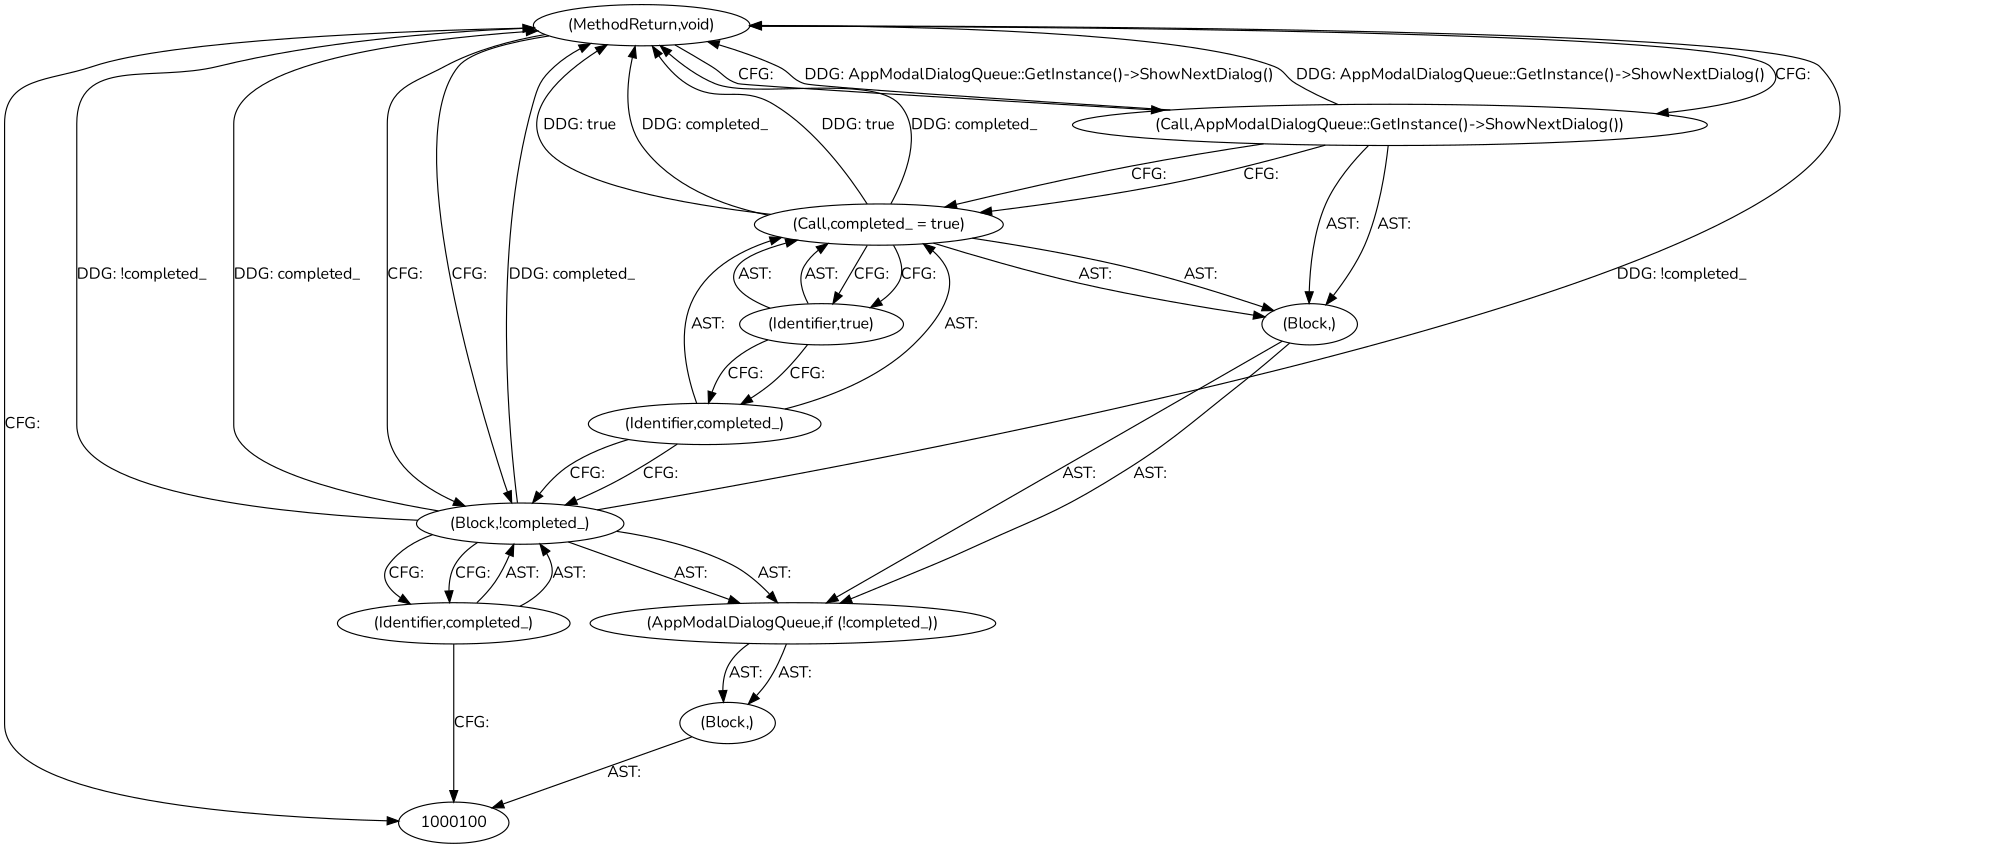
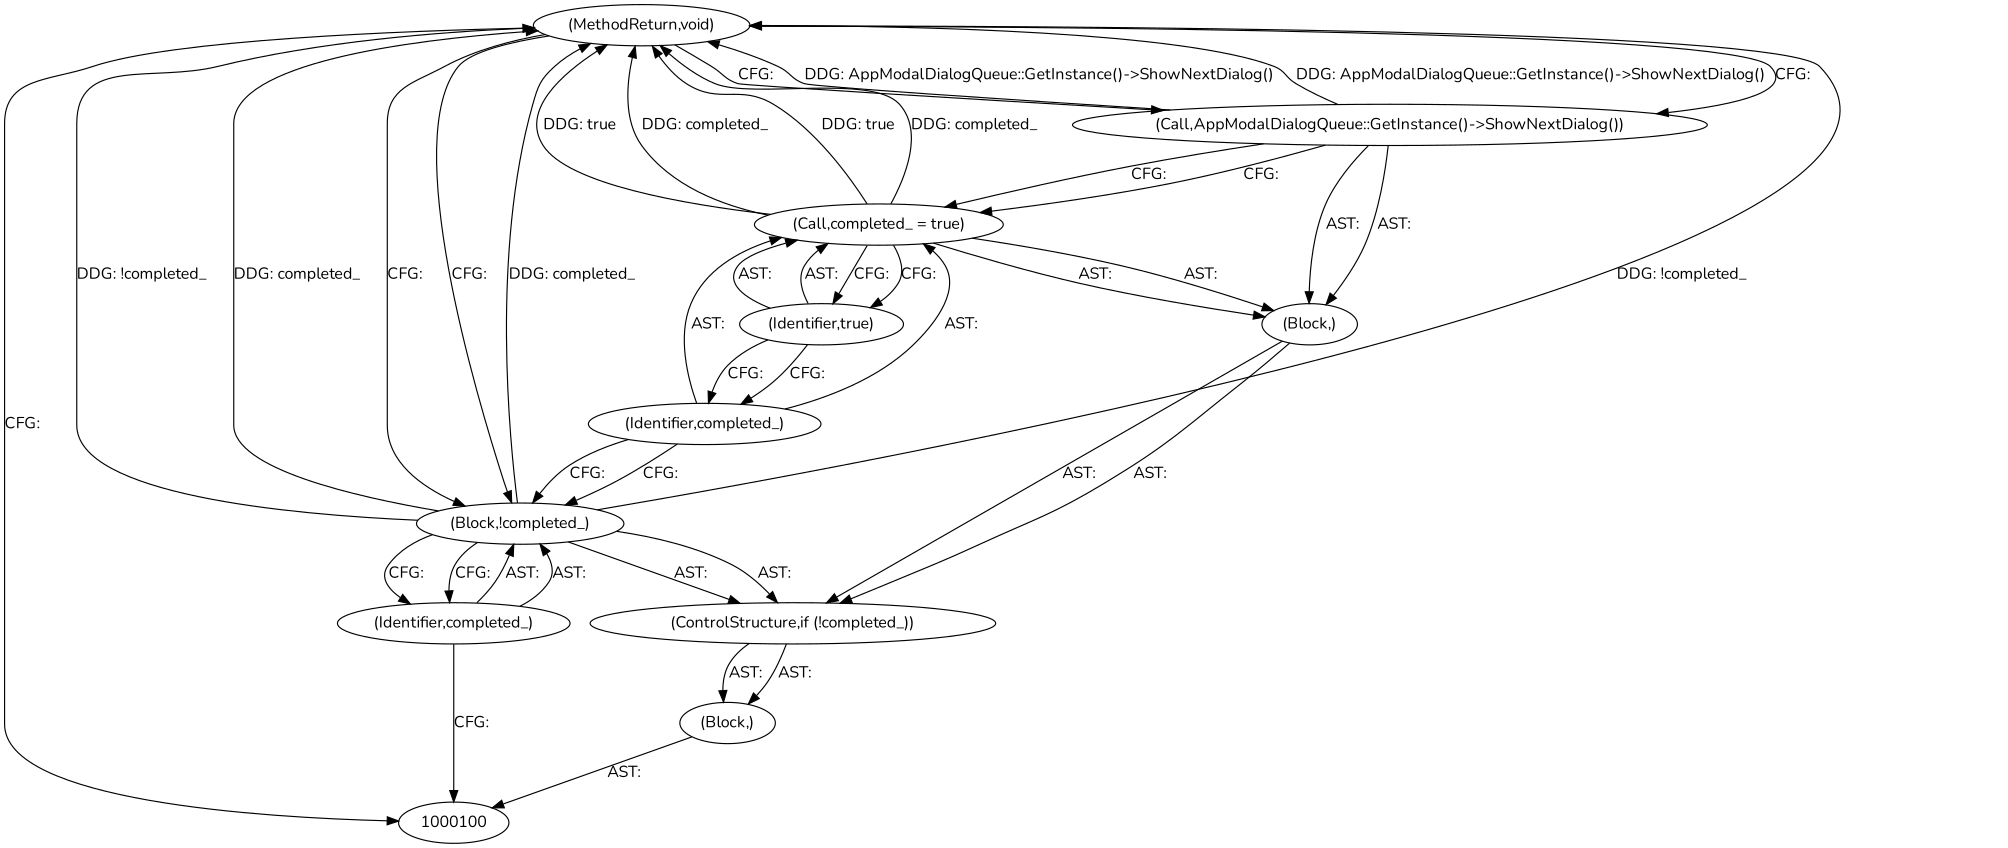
(793, 623) -> (793, 623)
